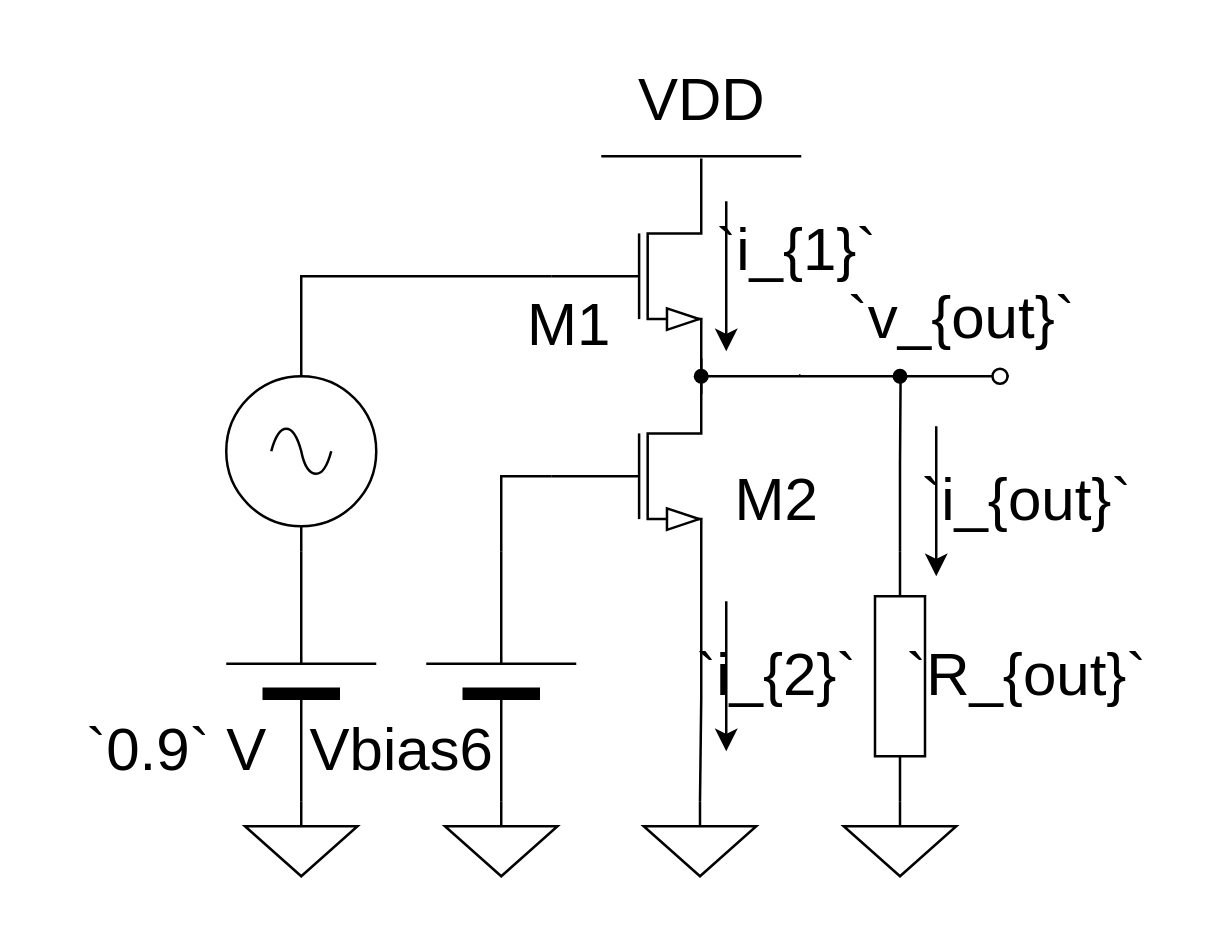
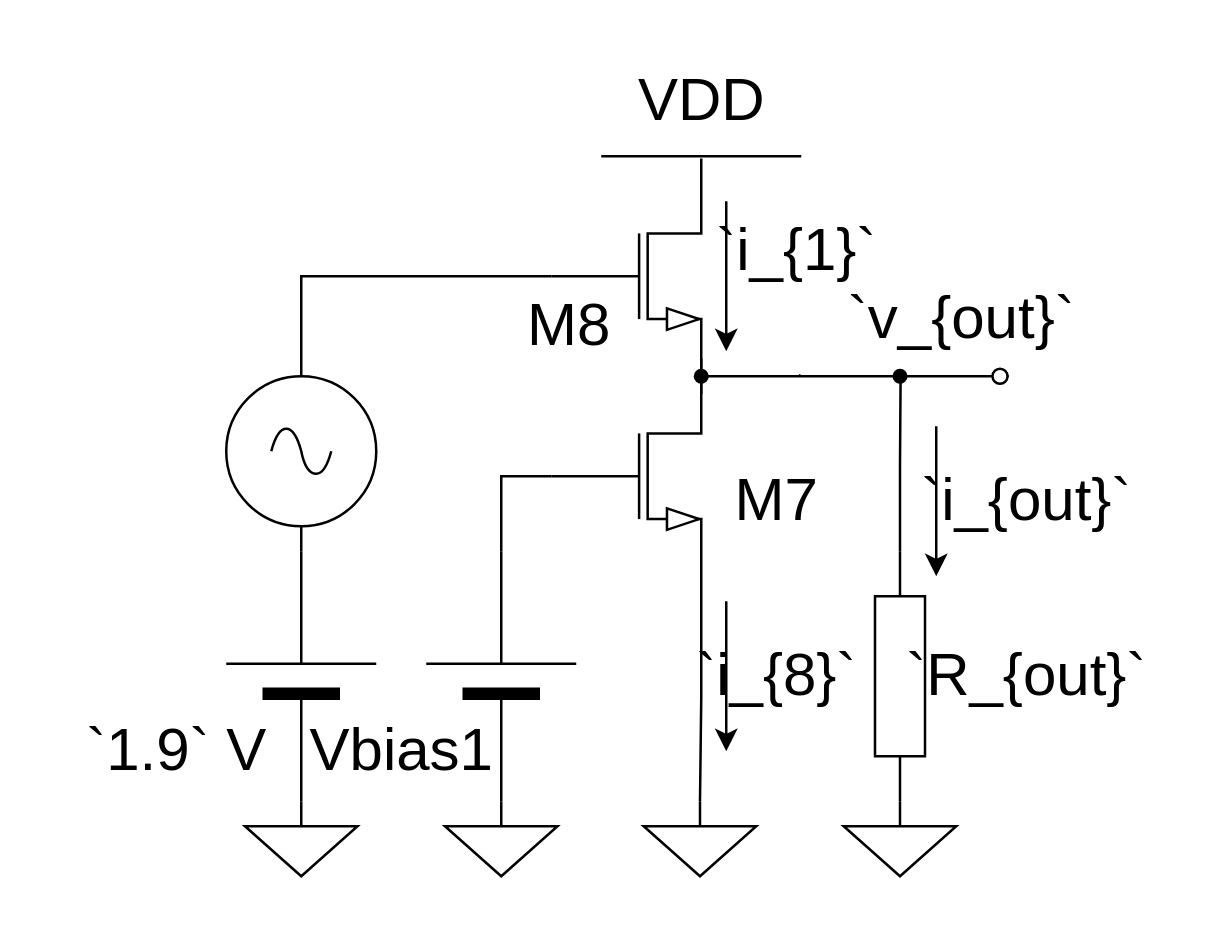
(570, 326) -> (570, 326)
(778, 501) -> (778, 501)
(778, 676) -> (778, 676)
(178, 751) -> (178, 751)
(403, 751) -> (403, 751)
